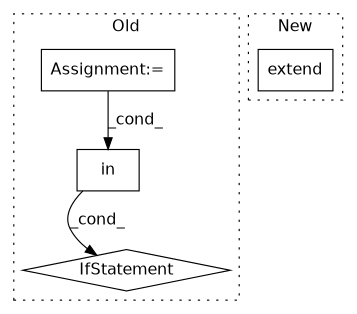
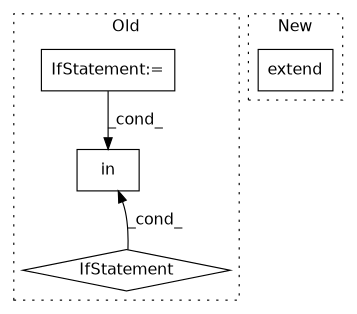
(108, 70) -> (108, 70)
(68, 221) -> (127, 225)
